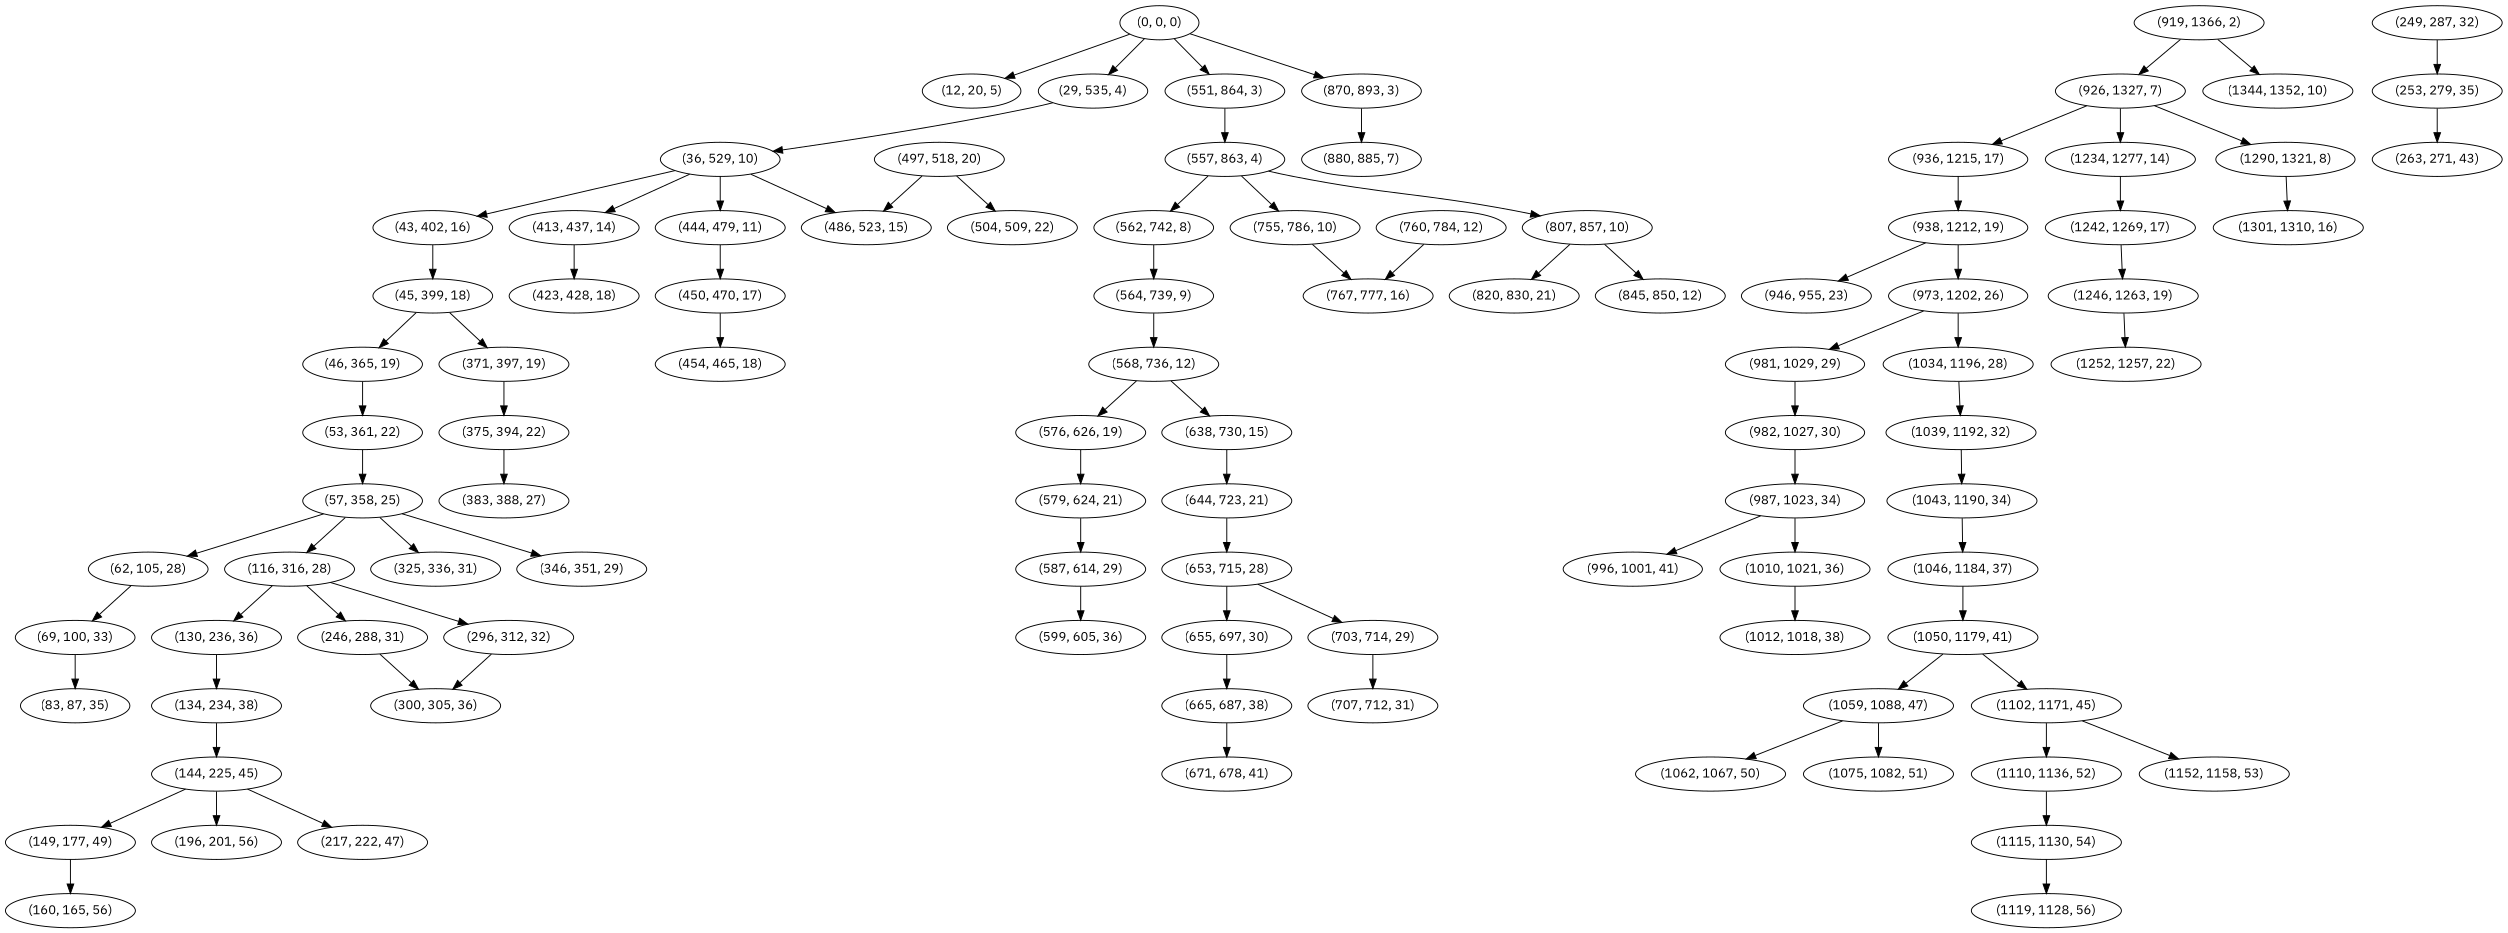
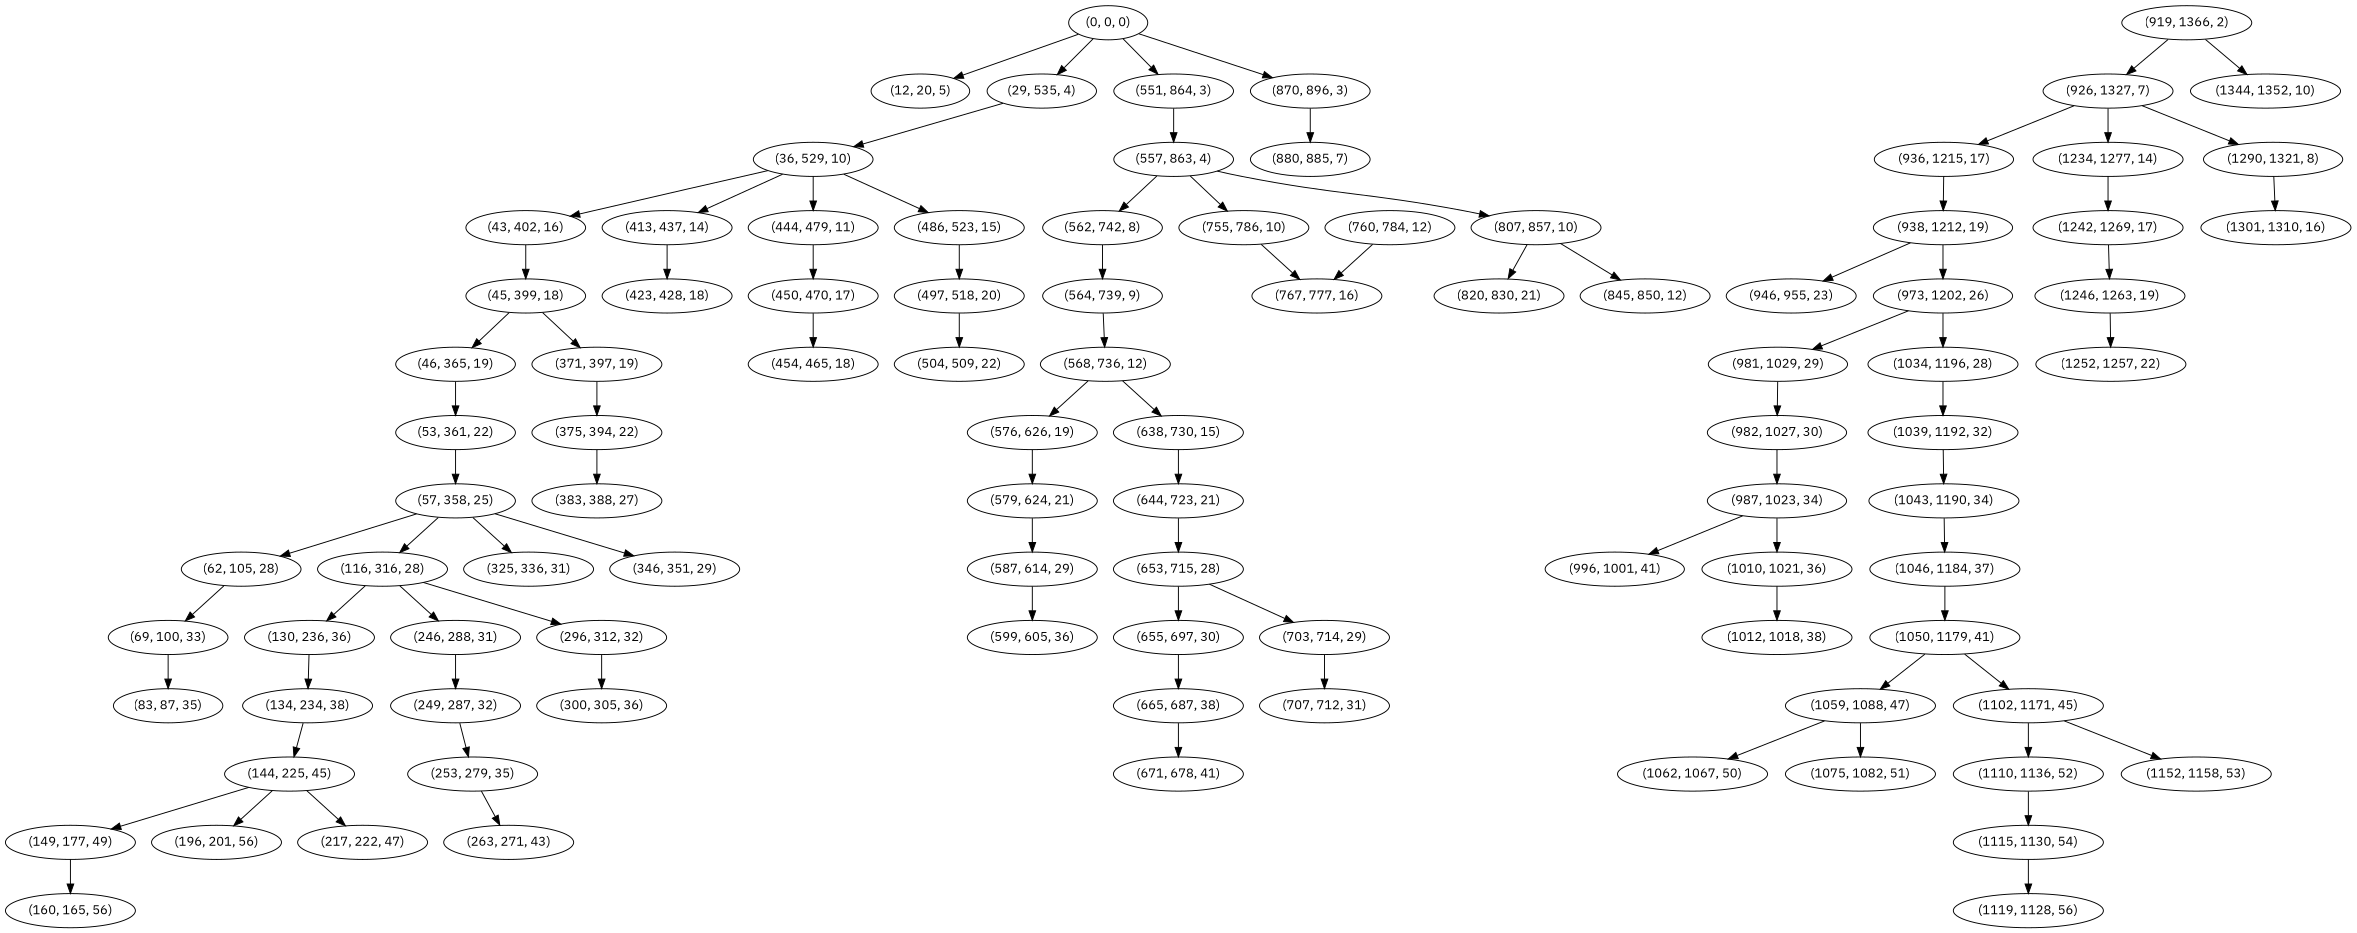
(1361, 91) -> (1310, 91)
(906, 190) -> (959, 257)
(396, 668) -> (456, 667)
